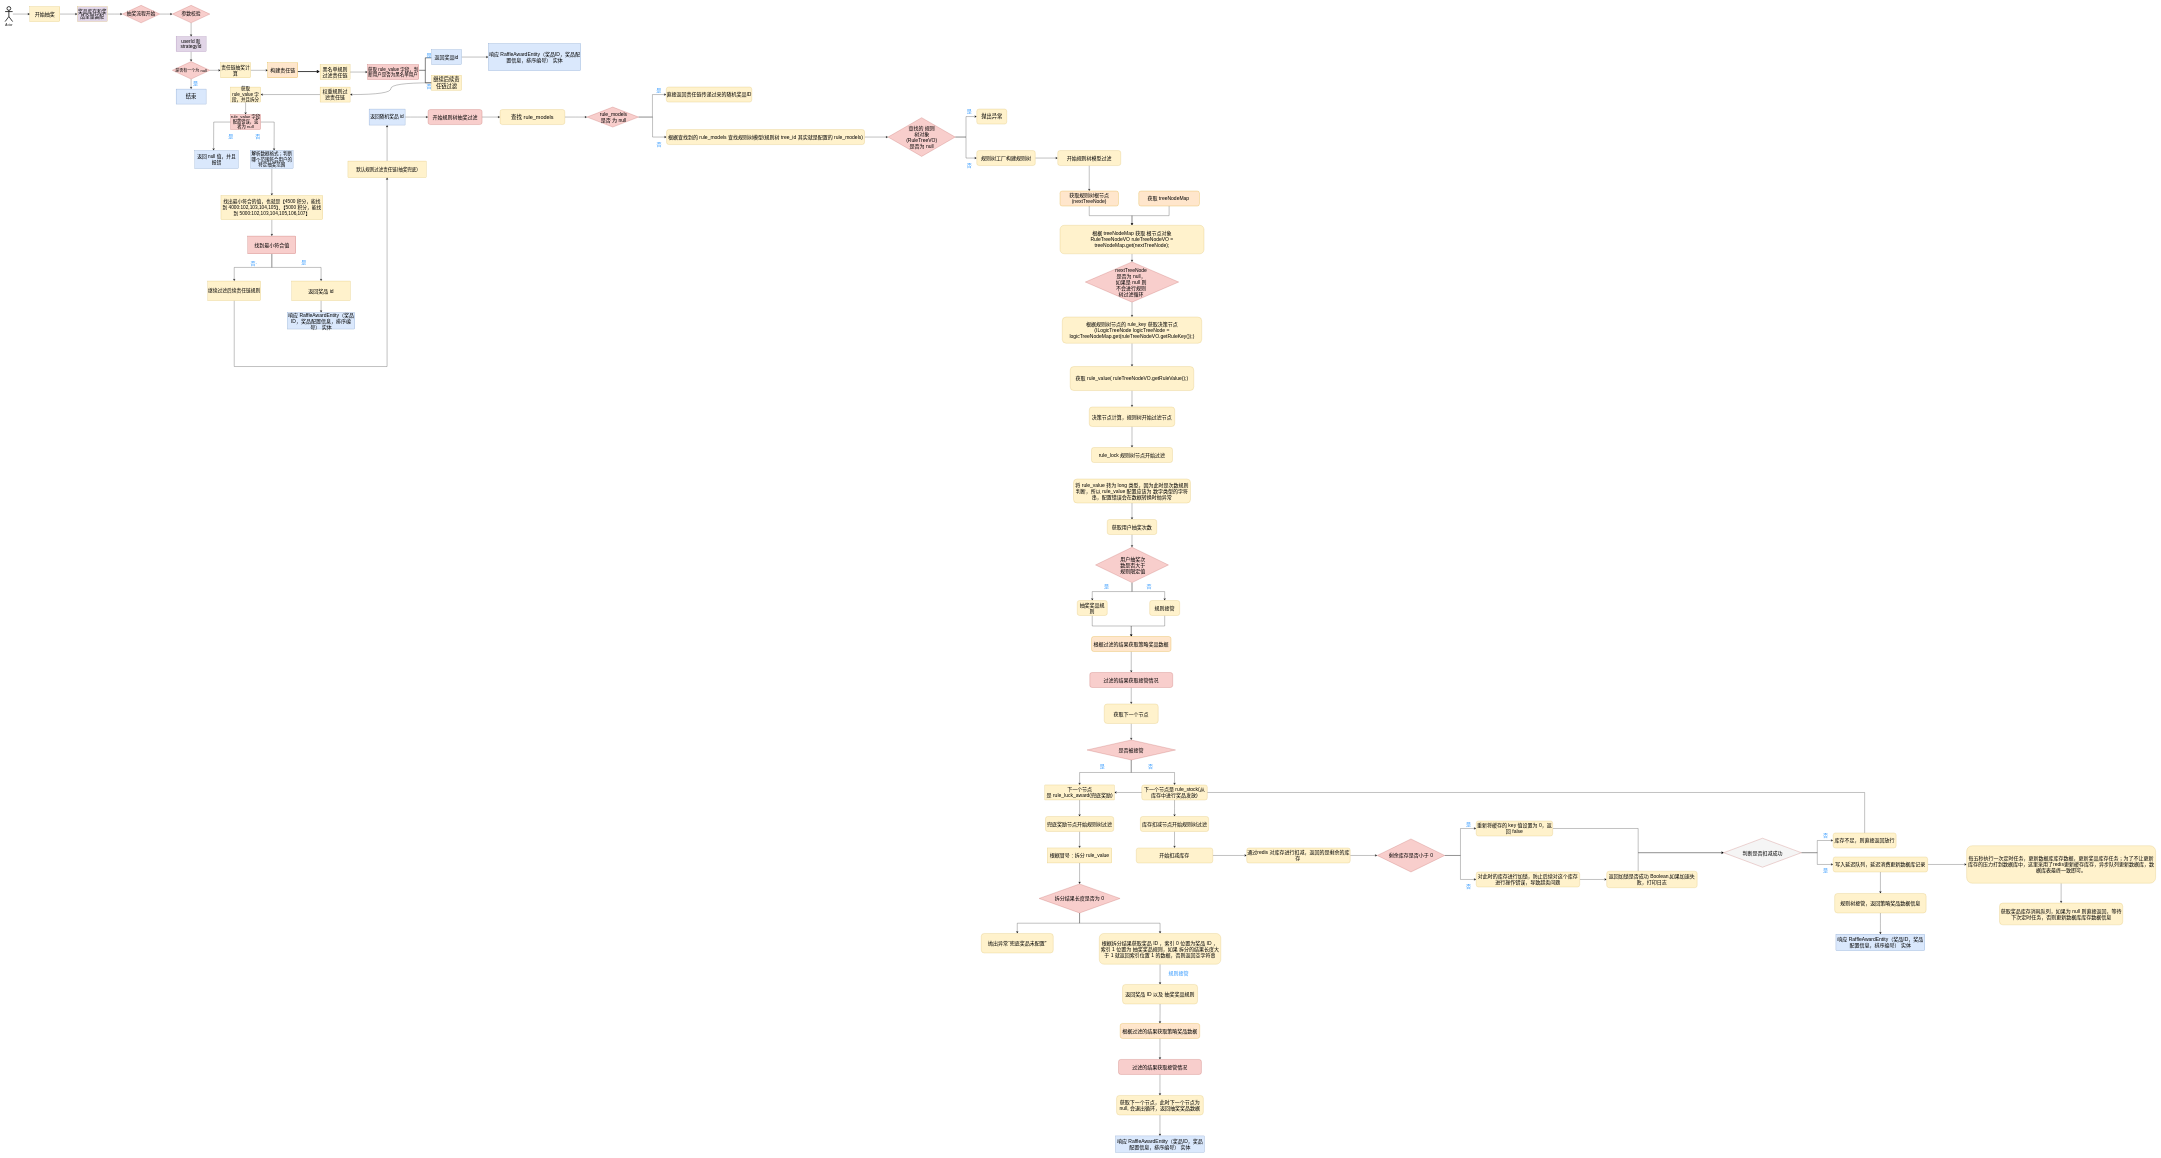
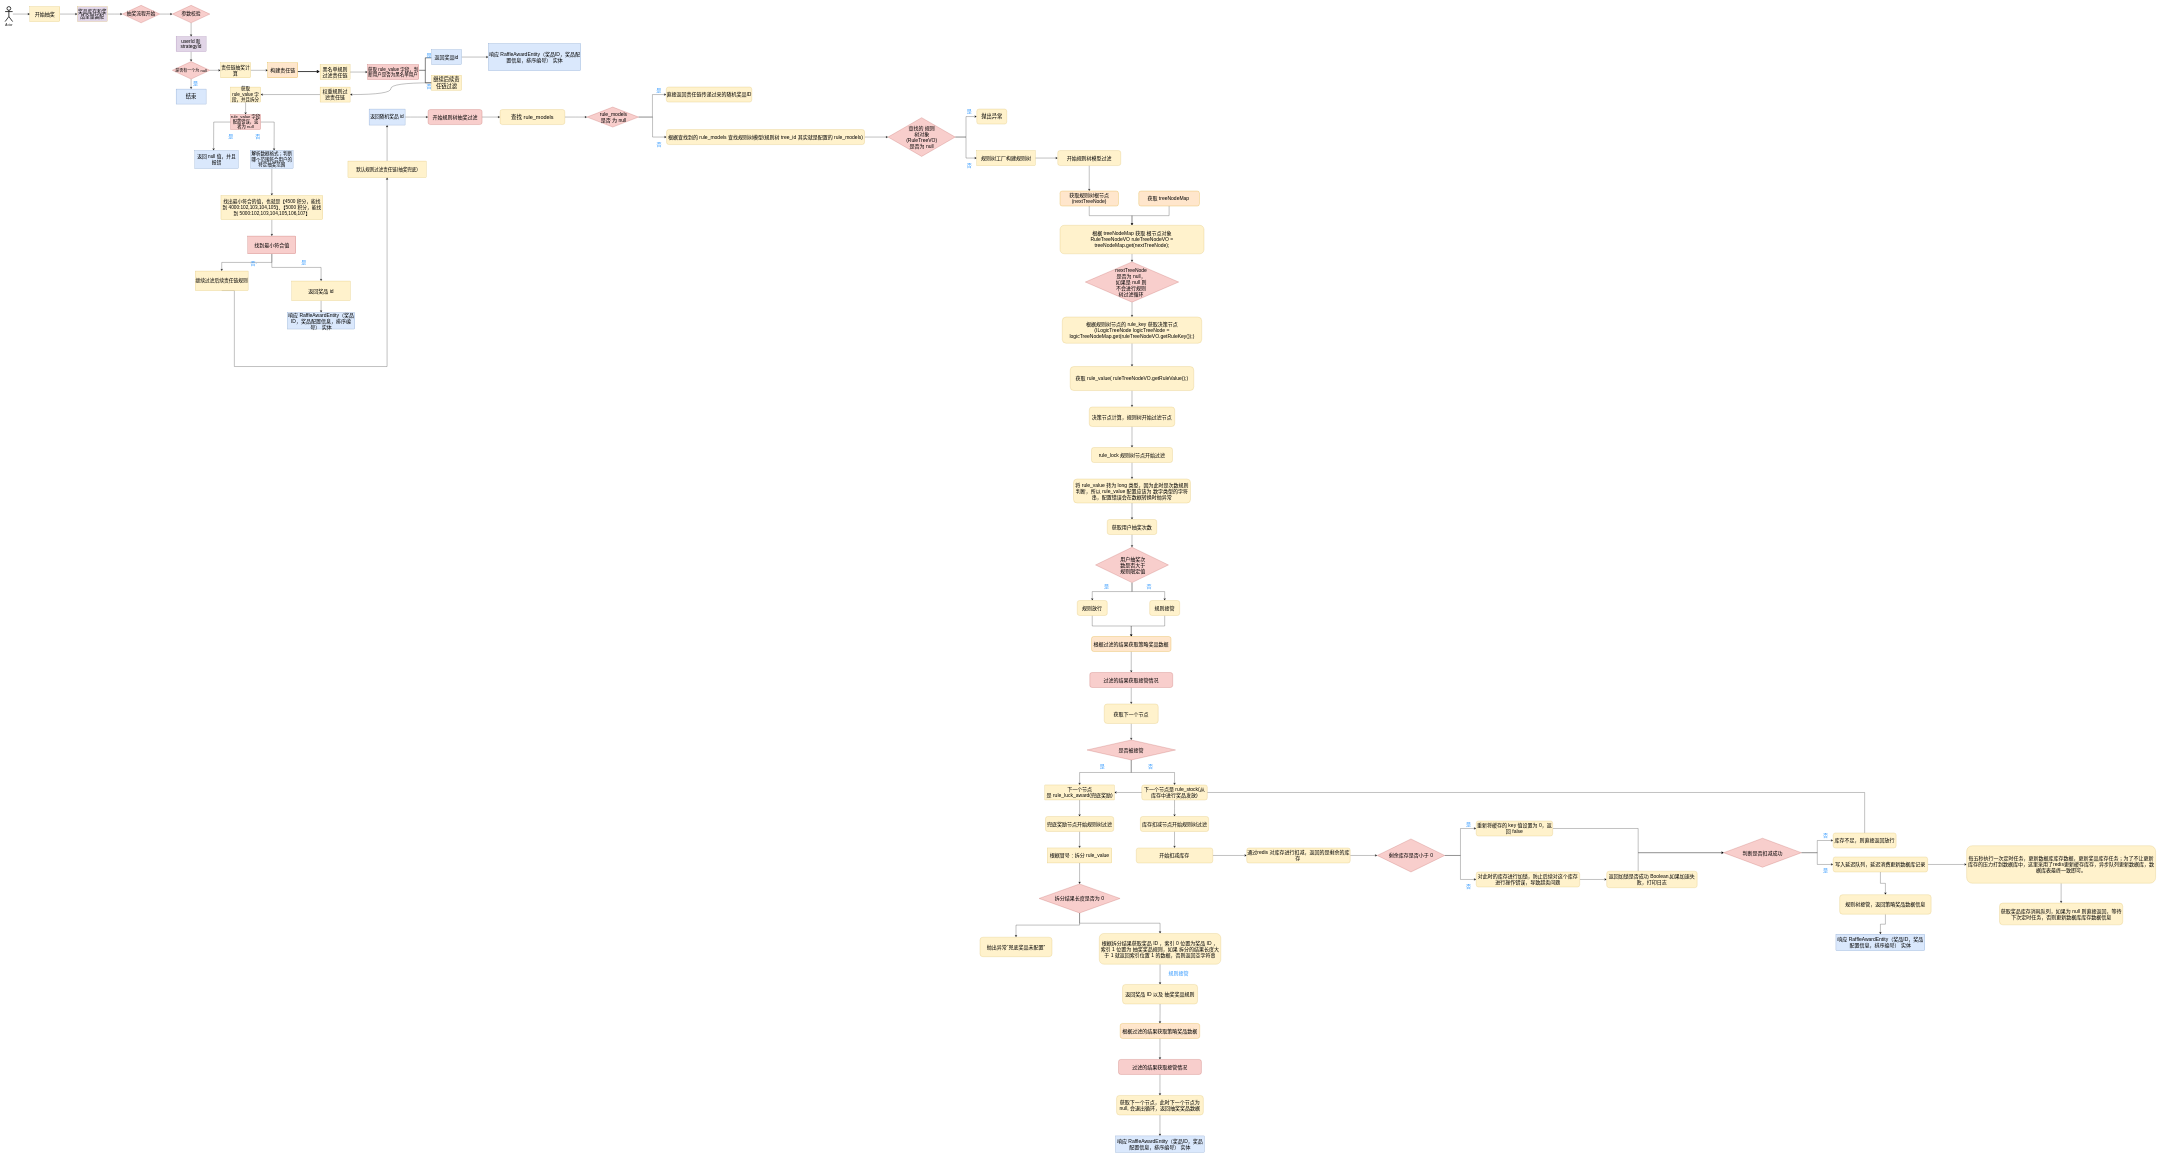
(1006, 158) -> (1006, 158)
(234, 291) -> (222, 281)
none -> (1132, 476)
(1092, 608) -> (1092, 608)
(1763, 853) -> (1763, 853)
(1881, 903) -> (1886, 904)
(1017, 943) -> (1016, 947)
